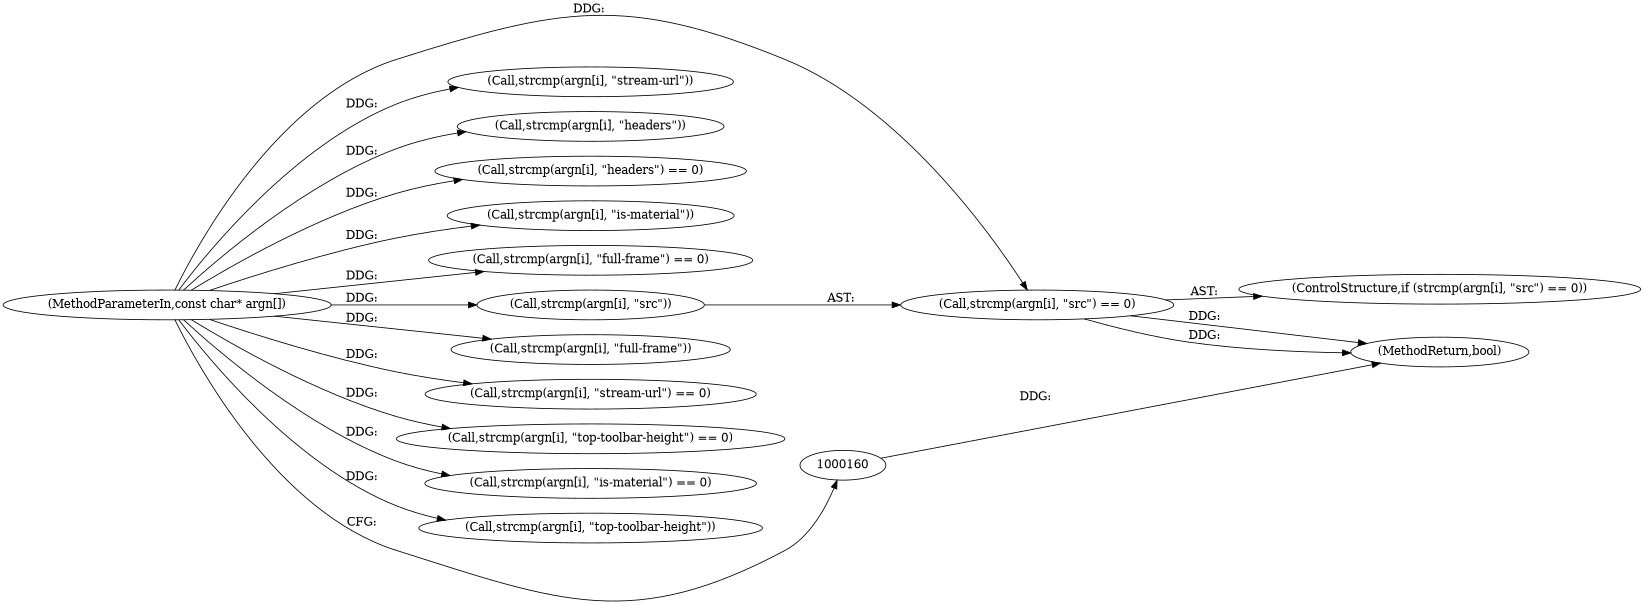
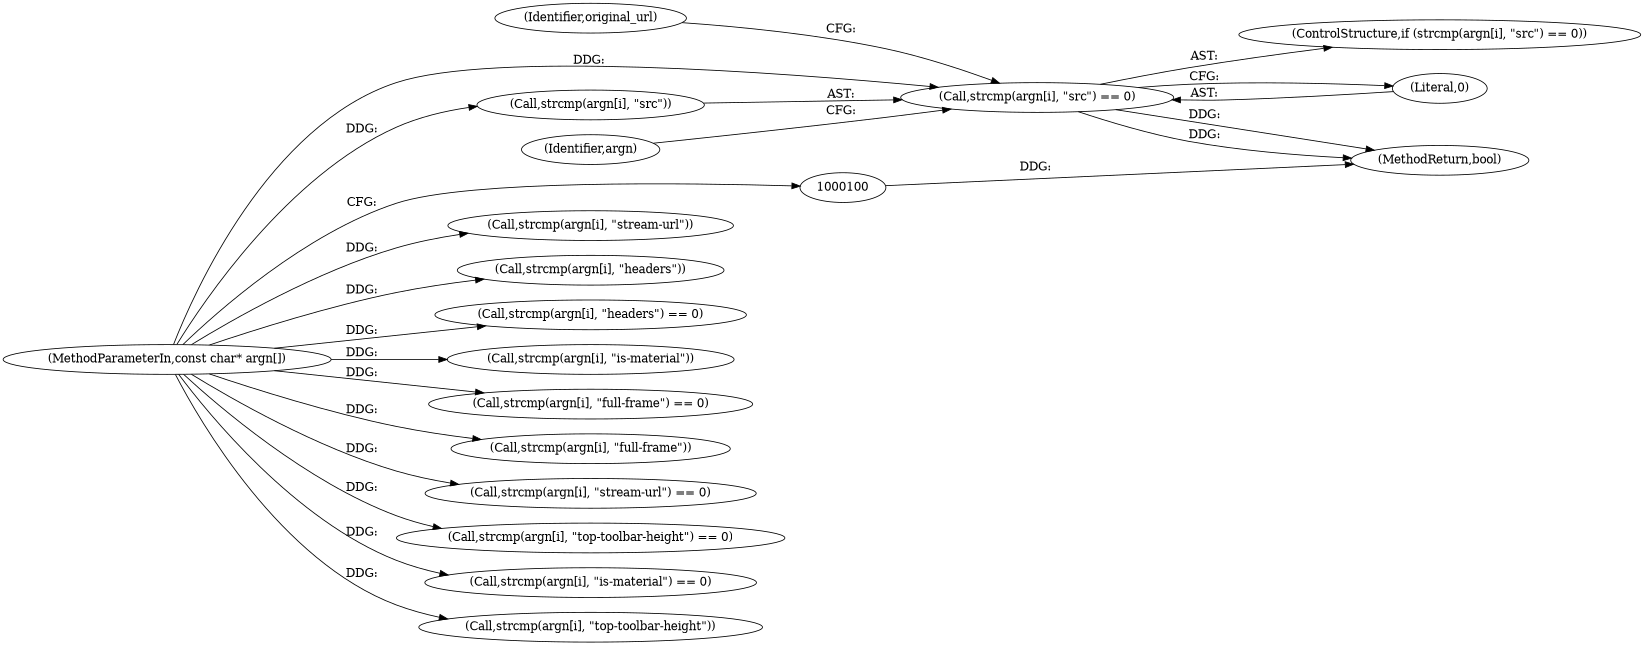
none -> (591, 18)
none -> (1440, 88)
none -> (591, 150)
(843, 465) -> (843, 188)
